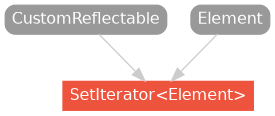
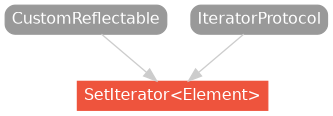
(230, 20) -> (259, 20)
